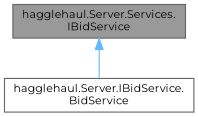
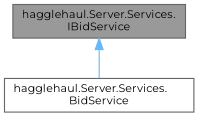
(99, 95) -> (99, 95)
